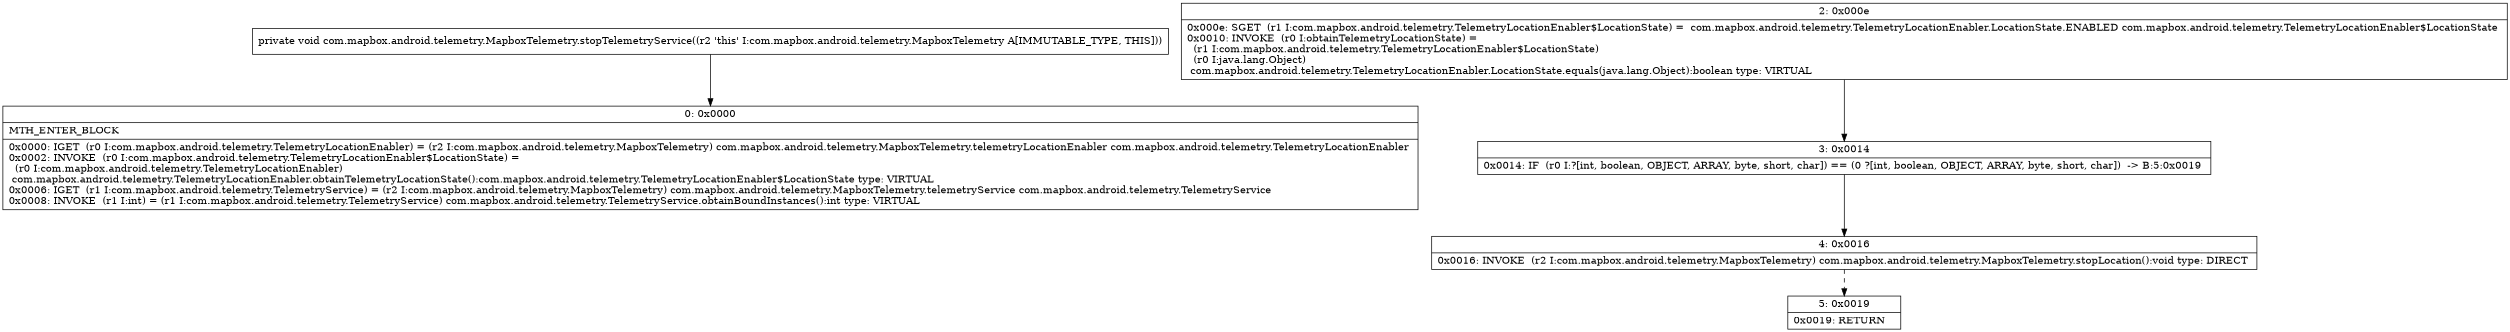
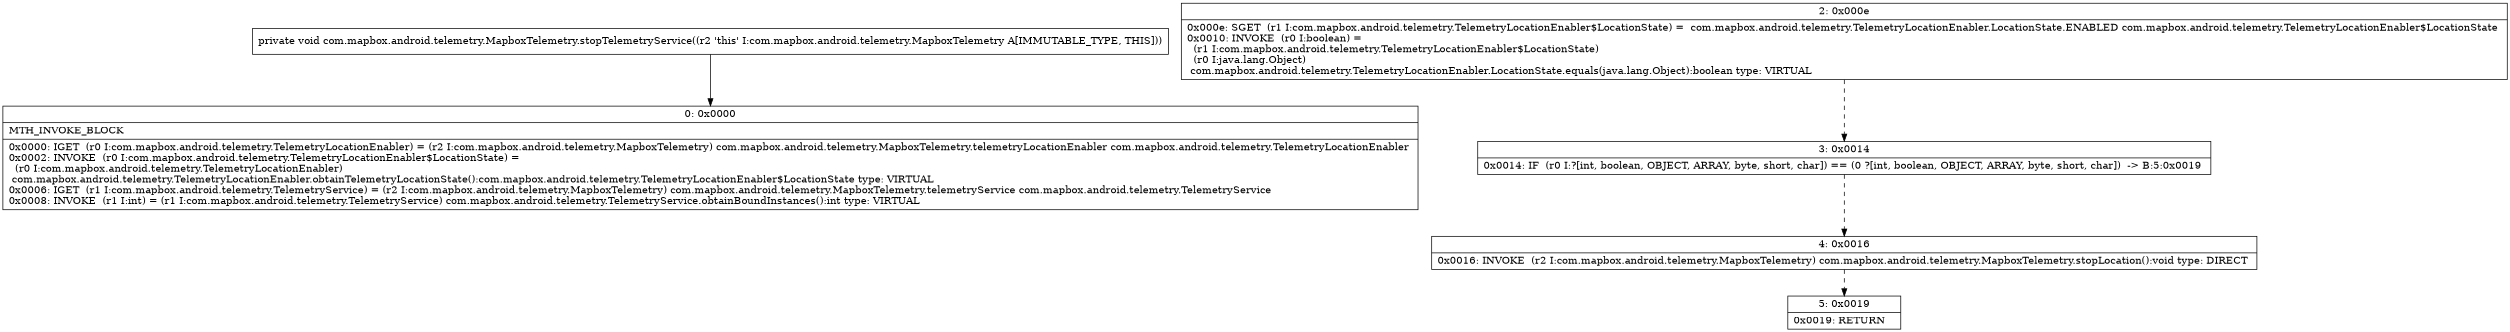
(1334, 38) -> (1276, 38)
(1844, 107) -> (1844, 107)
(64, 131) -> (66, 131)
(1844, 202) -> (1844, 202)
